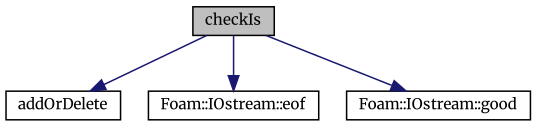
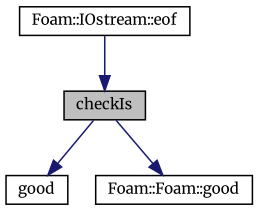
(234, 56) -> (105, 56)
(63, 105) -> (37, 190)
(439, 105) -> (174, 190)
